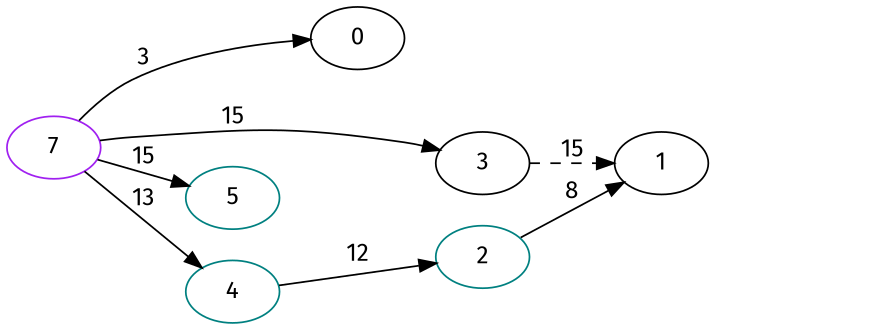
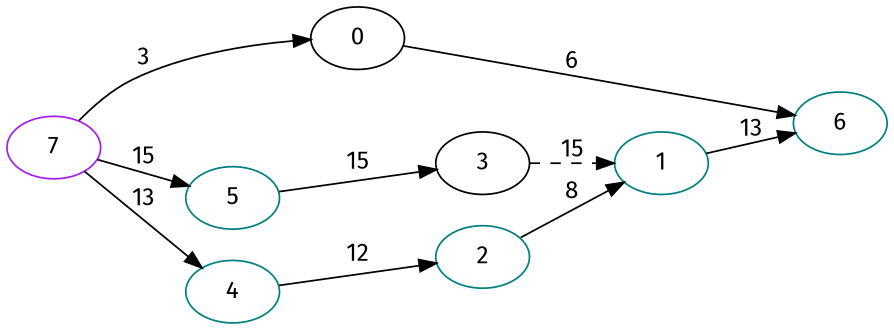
none -> (840, 123)
(262, 130) -> (349, 182)
(661, 163) -> (661, 163)
